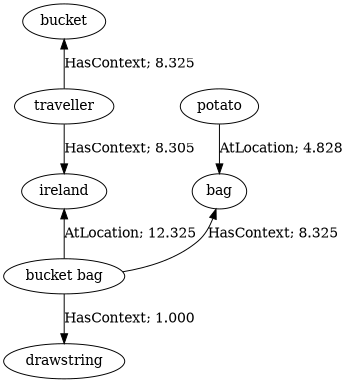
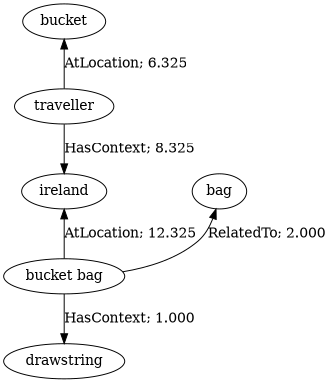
(130, 64) -> (126, 64)
(219, 106) -> none
(130, 149) -> (130, 149)
(273, 234) -> (267, 234)
